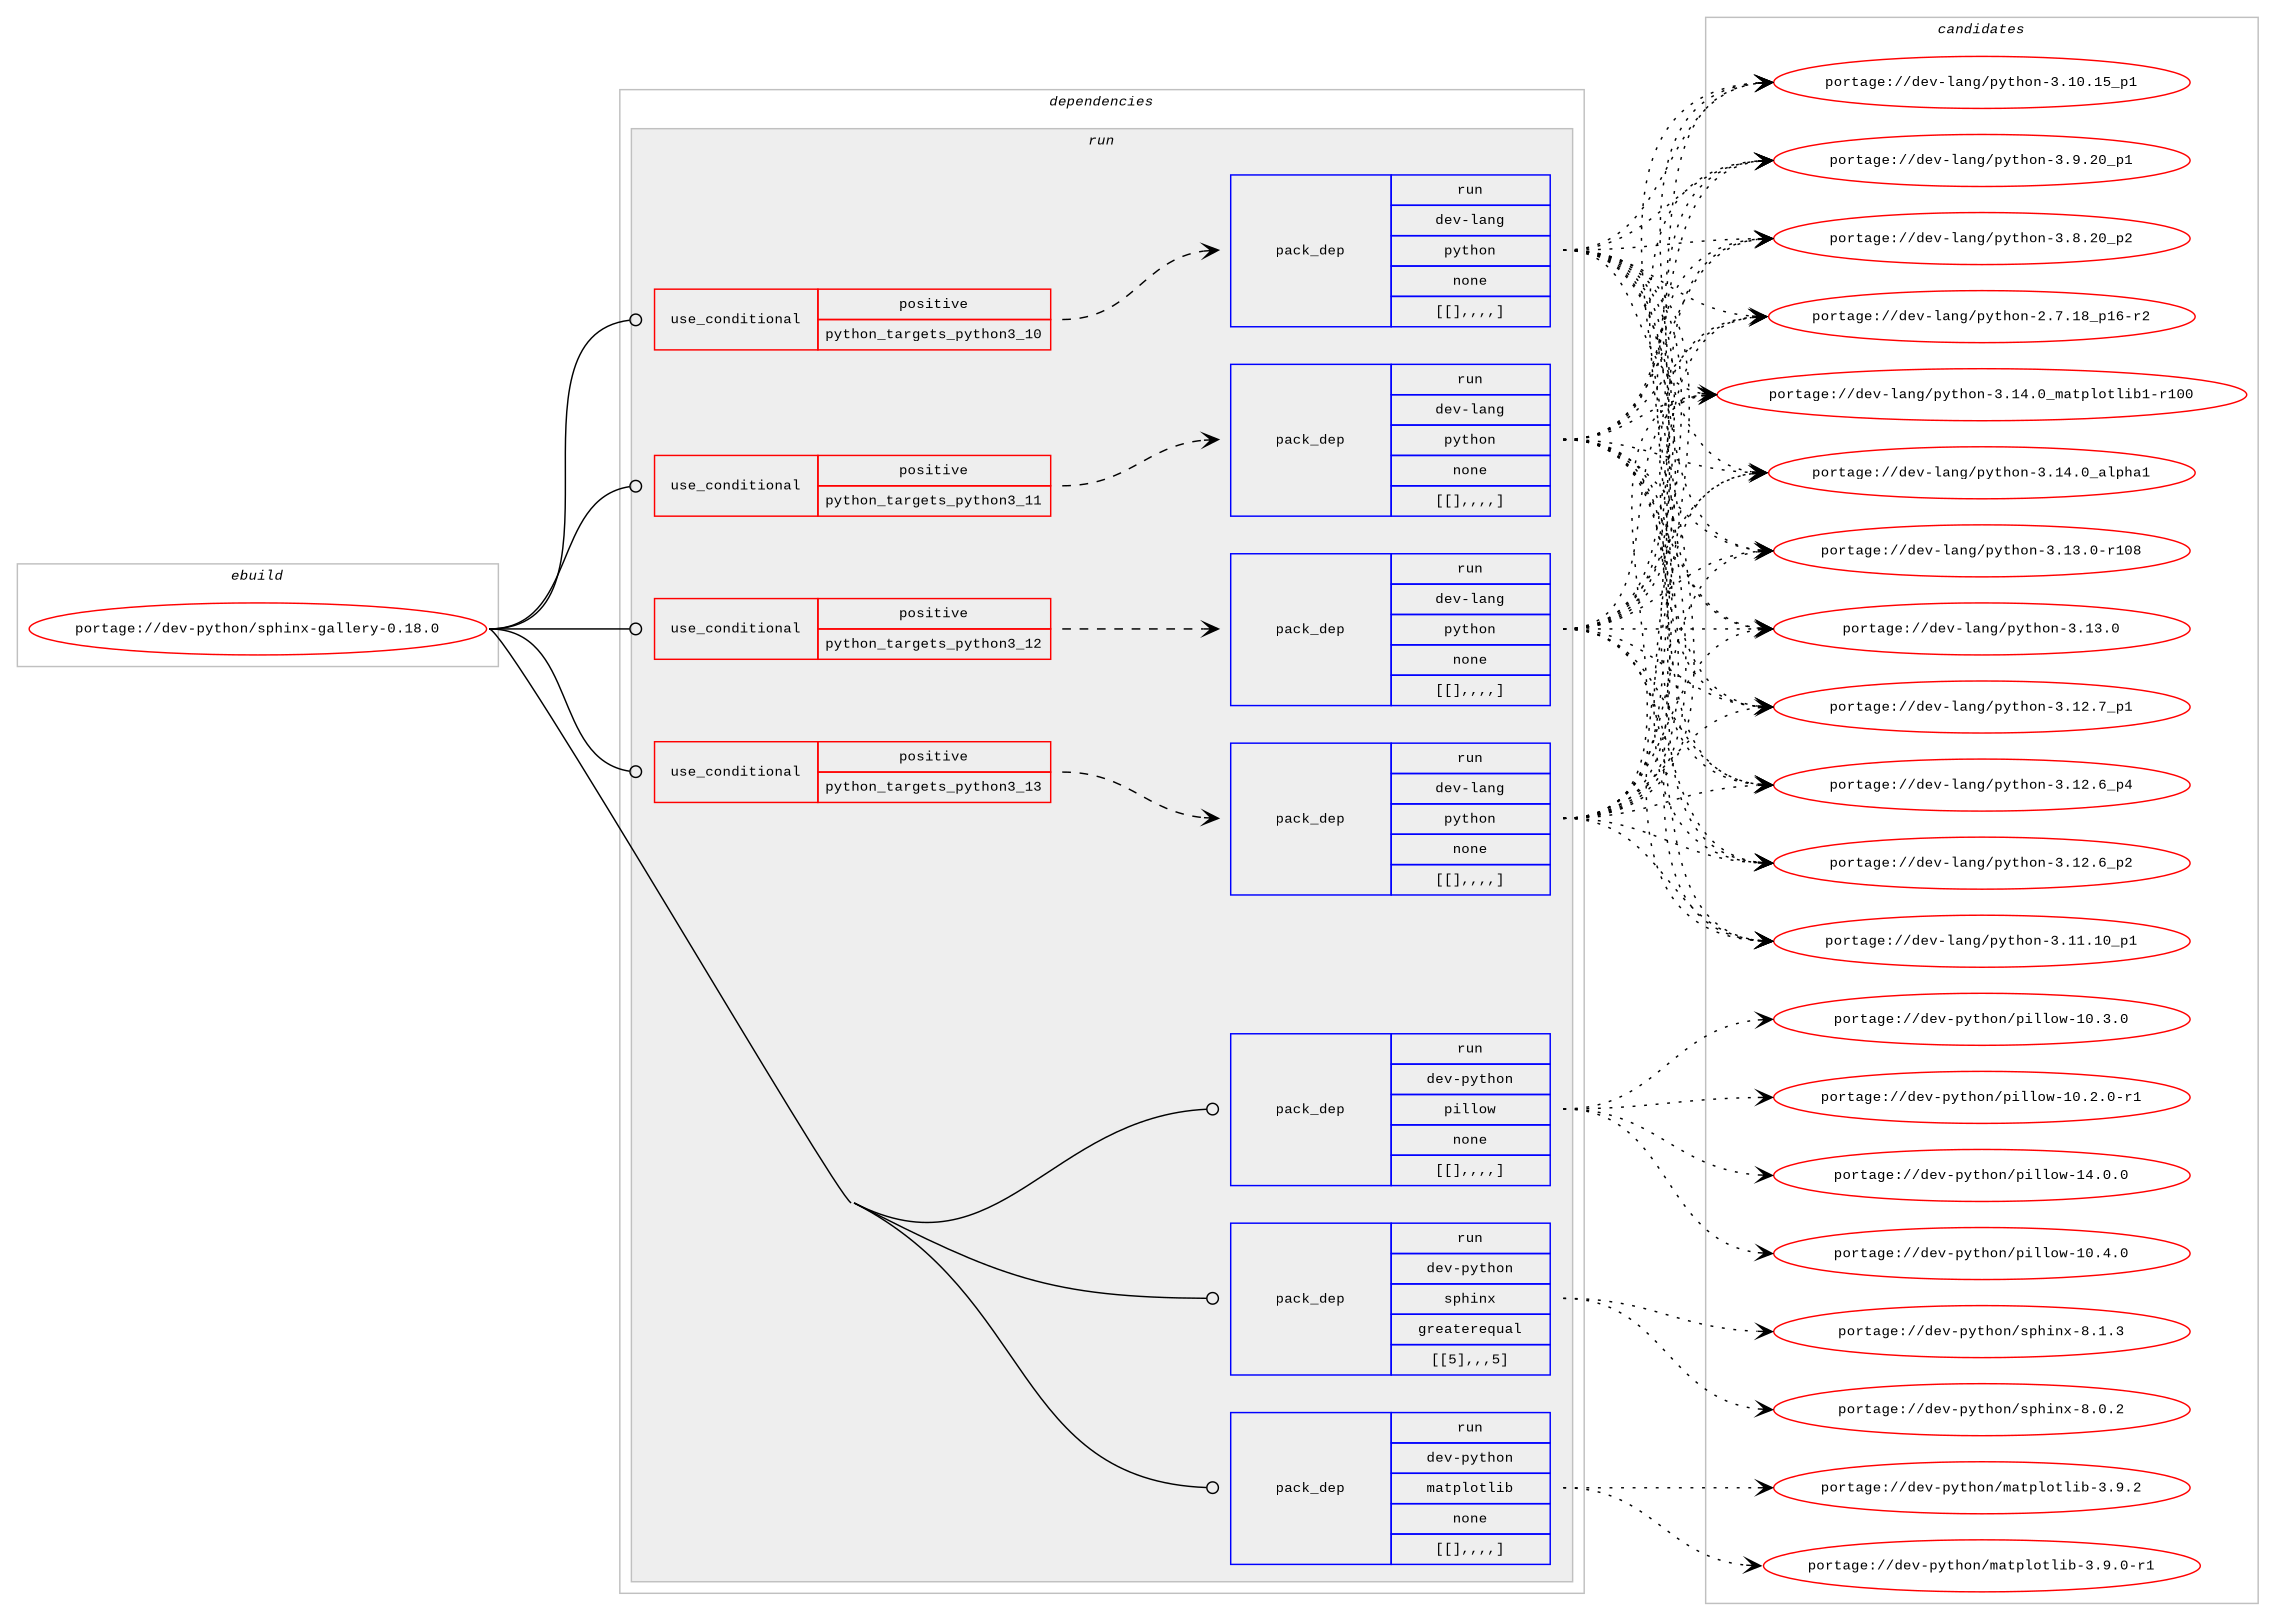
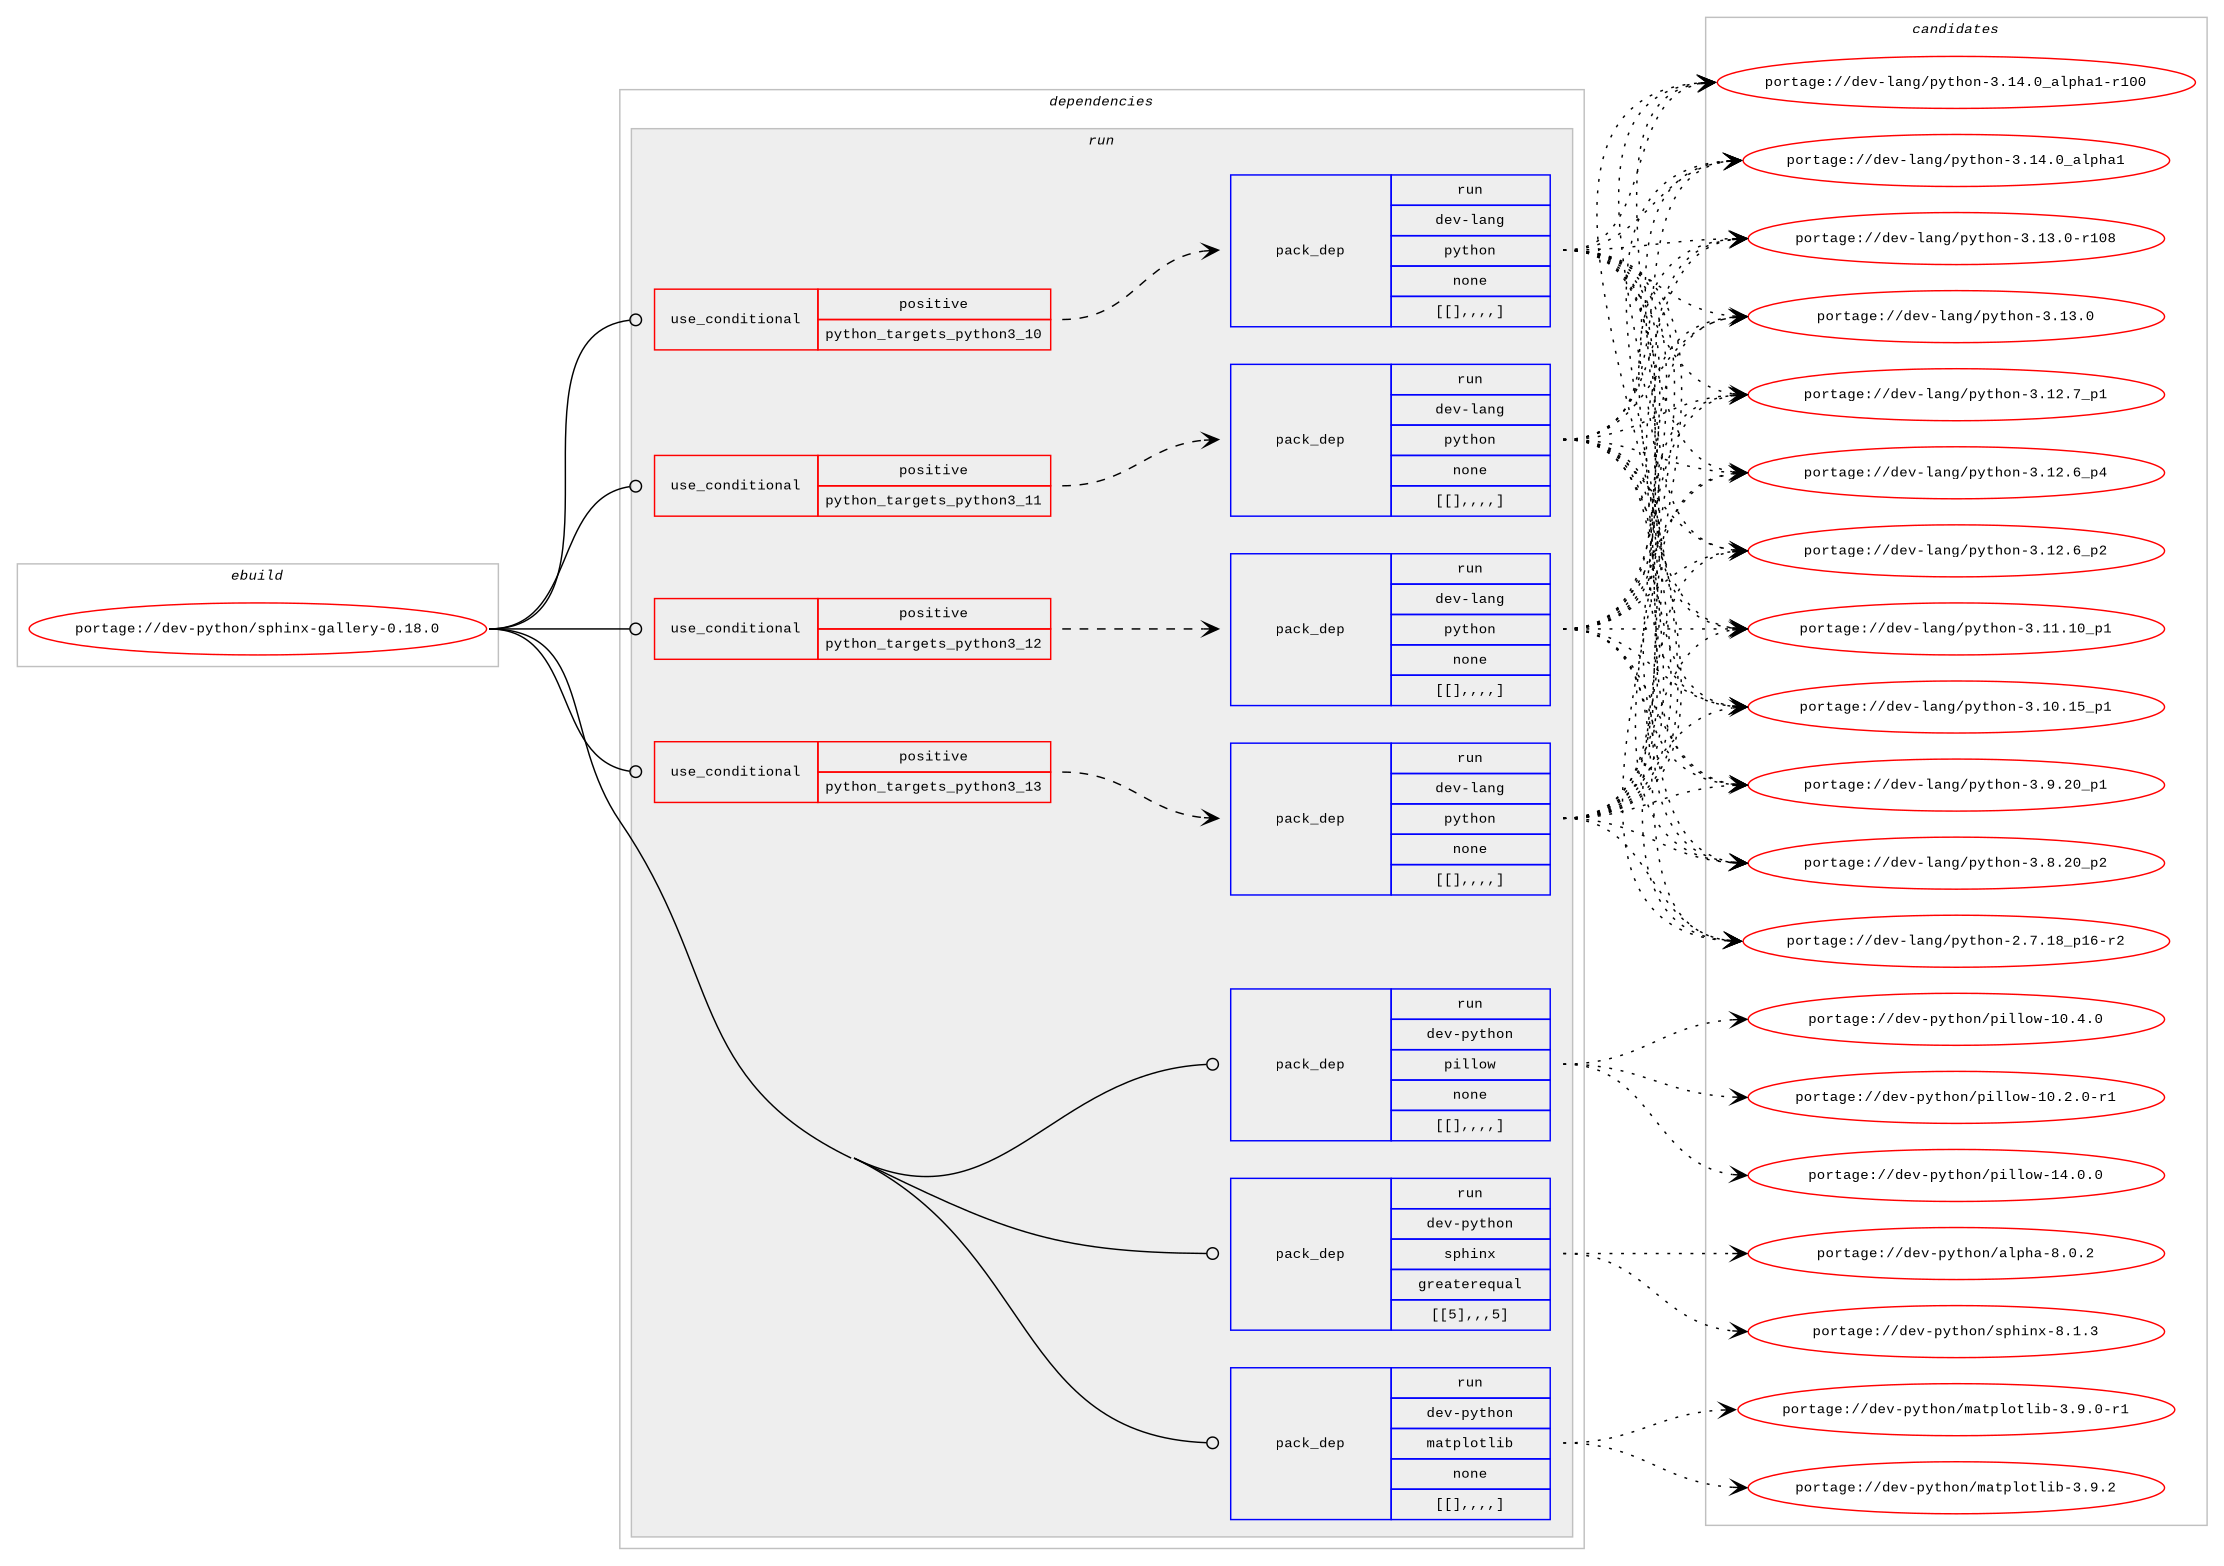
(1982, 395) -> (1956, 82)
(1982, 1019) -> none
(1982, 1410) -> (1956, 1254)
